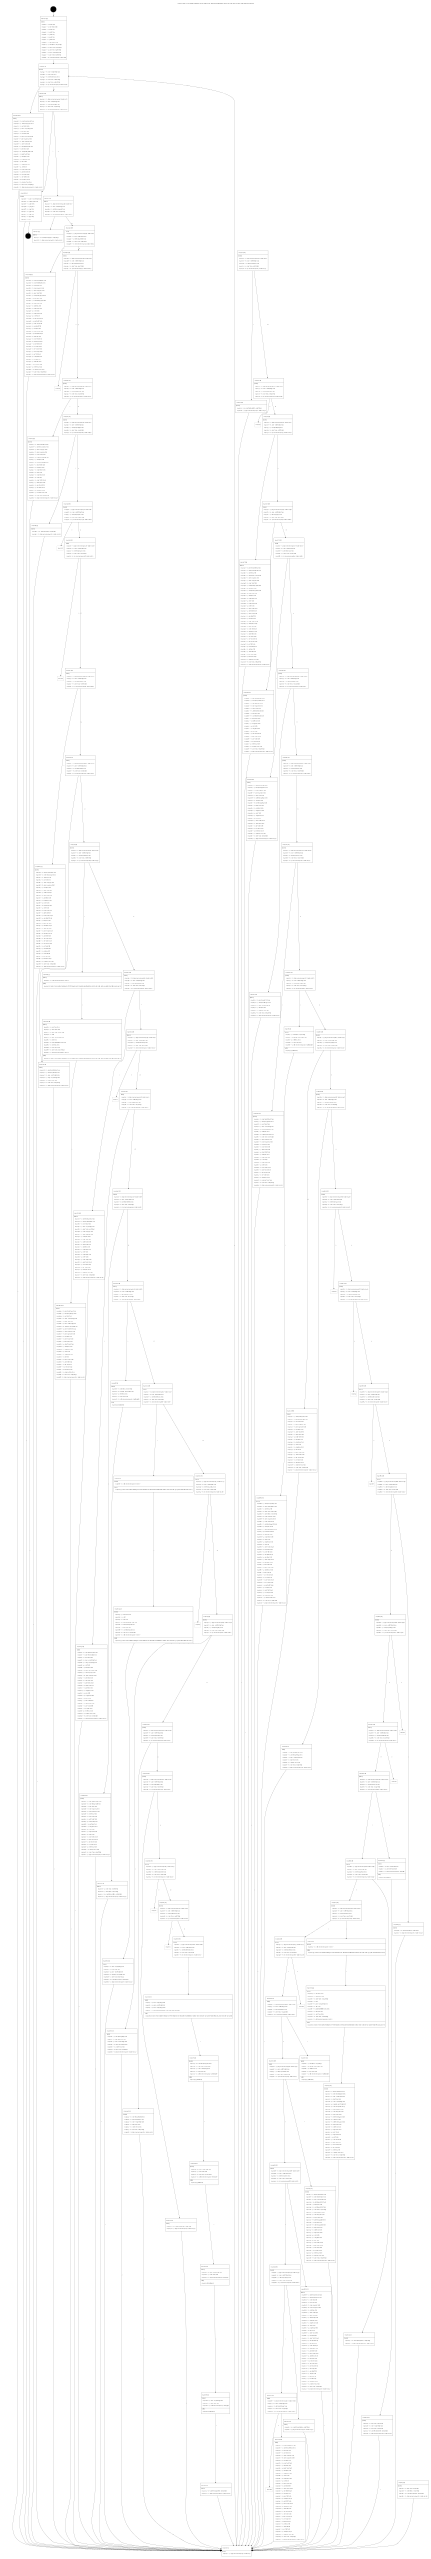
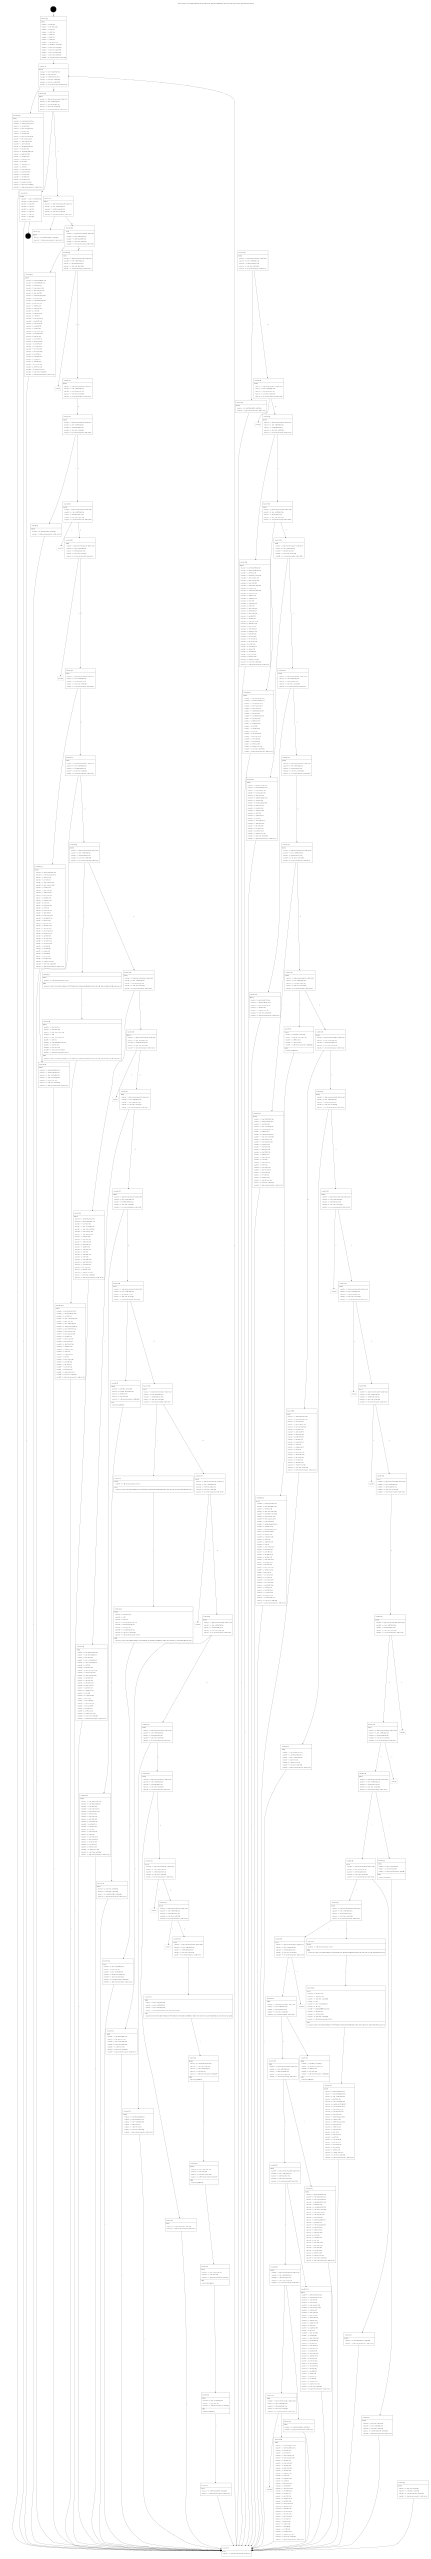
(43, 468) -> none
(408, 1929) -> none
